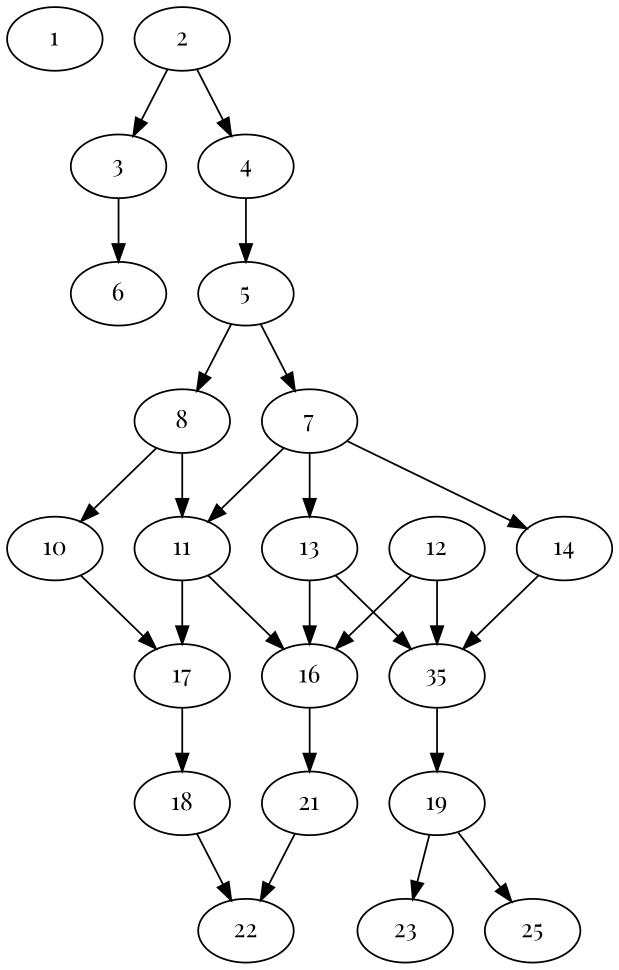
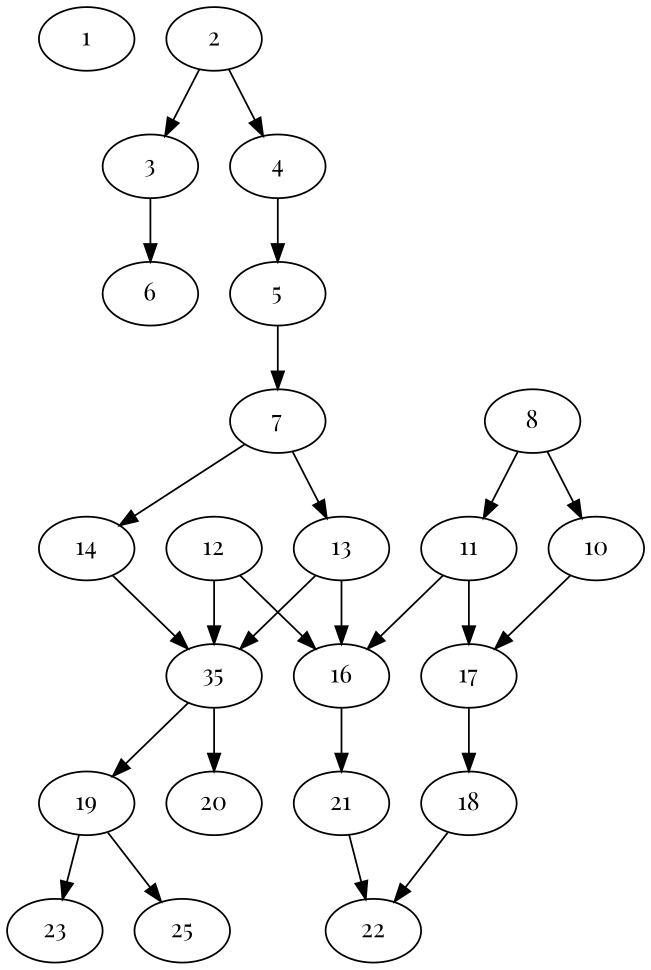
(218, 350) -> none
(252, 478) -> none
none -> (214, 803)
